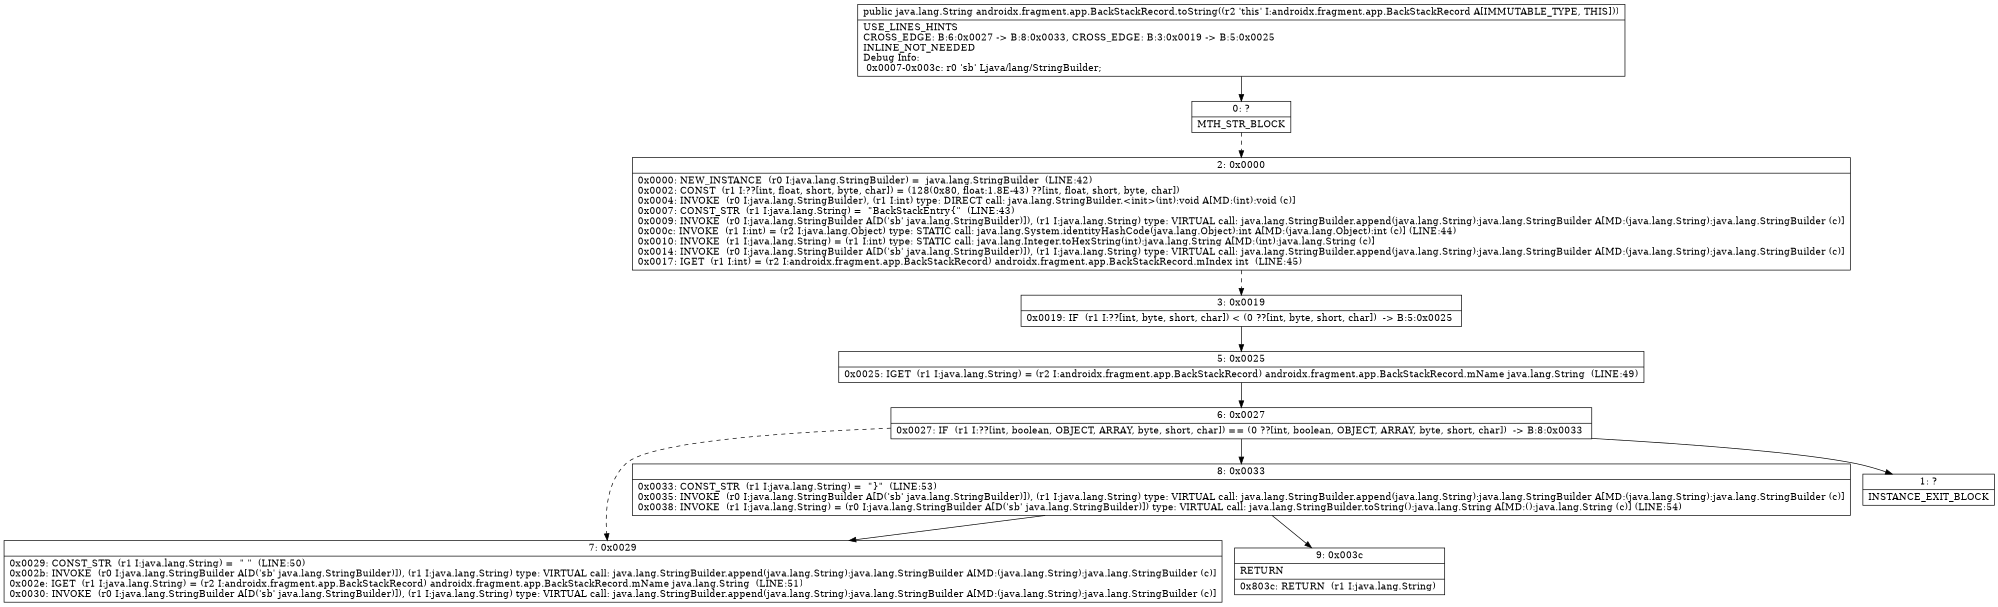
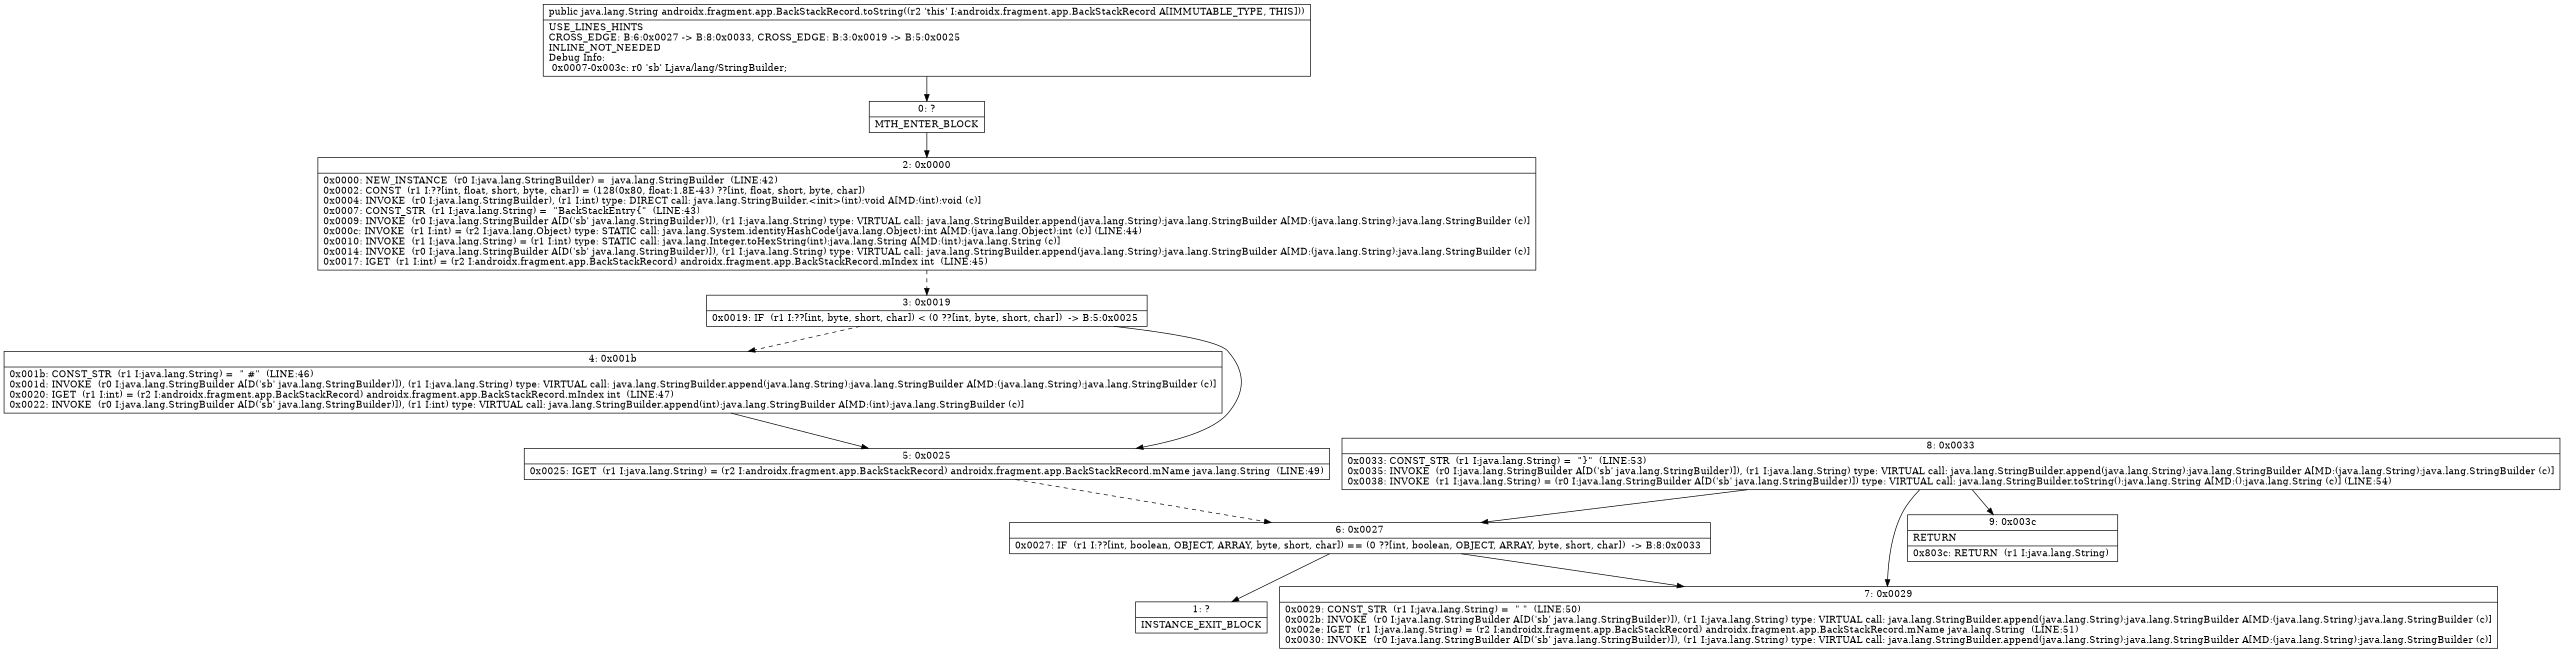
(1241, 124) -> (927, 124)
(1241, 142) -> (927, 142)
none -> (613, 382)
(1241, 392) -> (1140, 500)
(719, 440) -> (1569, 570)
(1241, 448) -> (1618, 506)
